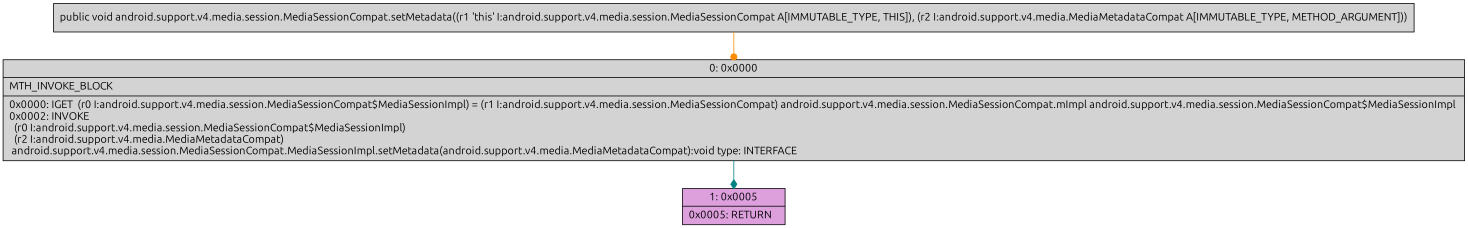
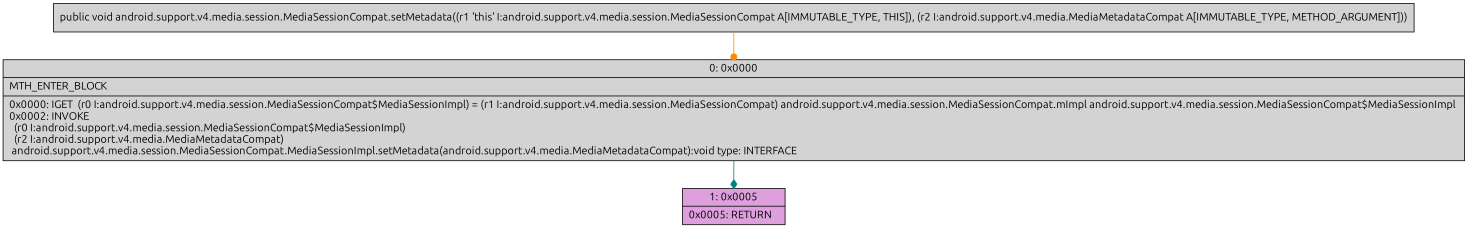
(61, 86) -> (58, 86)
